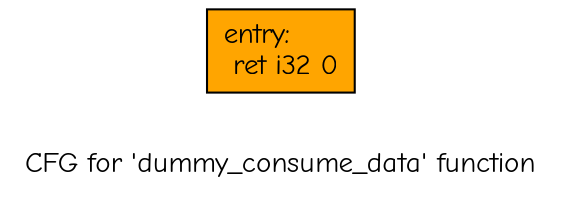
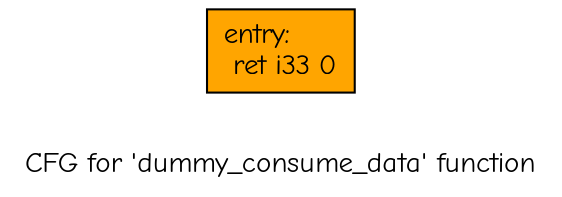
(281, 66) -> (281, 66)
